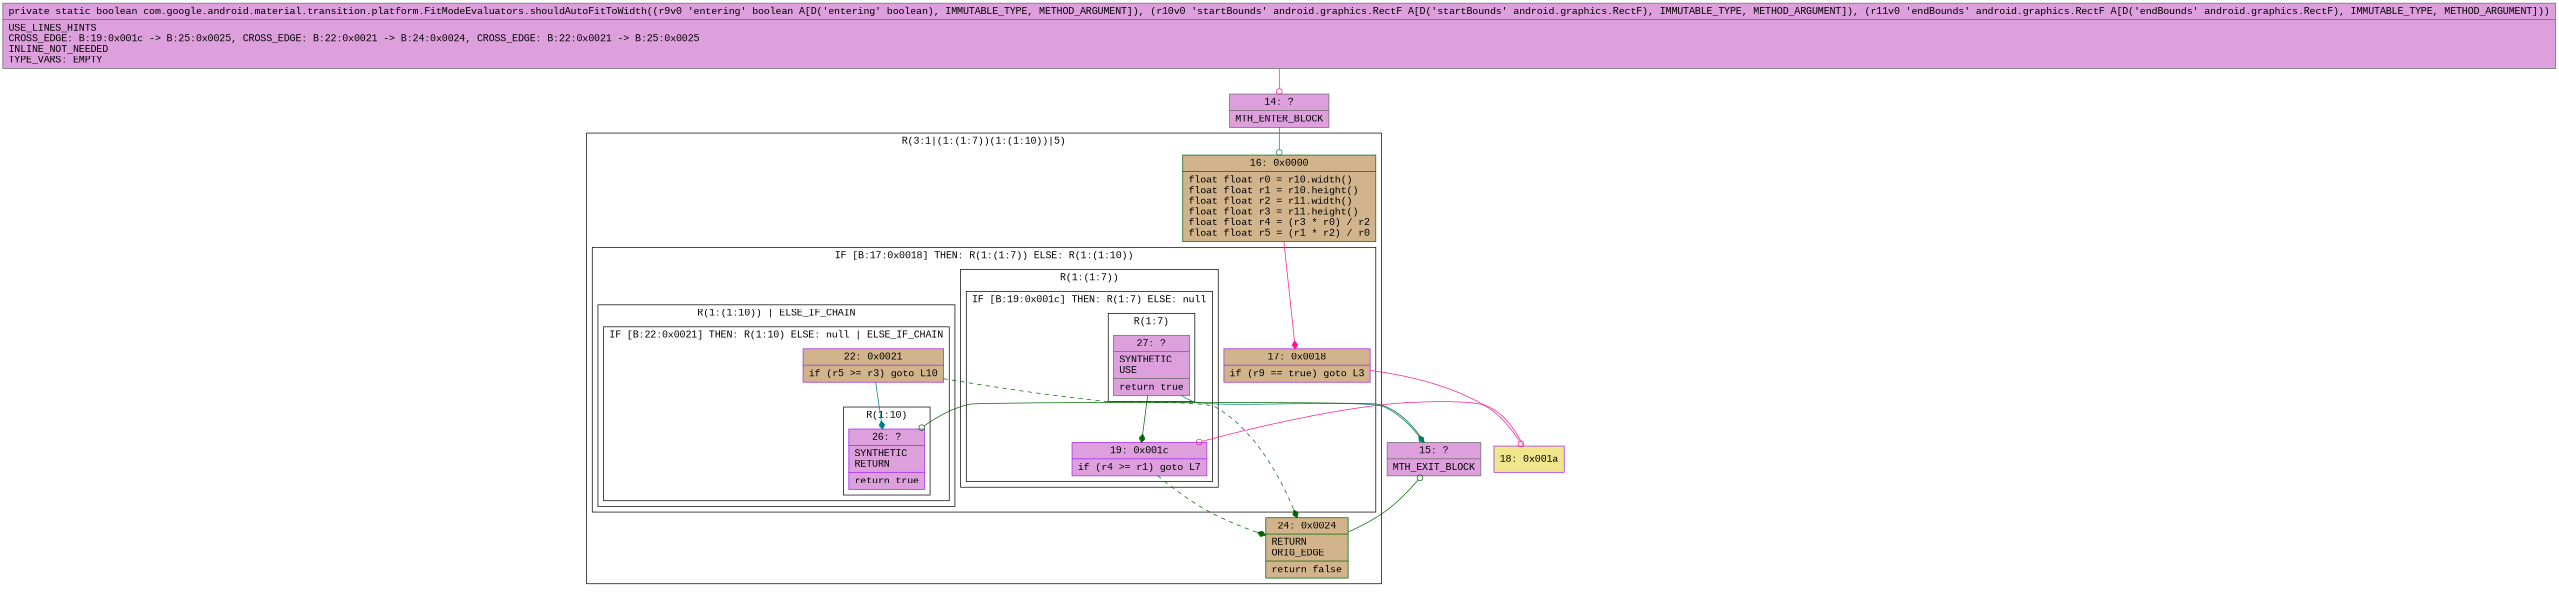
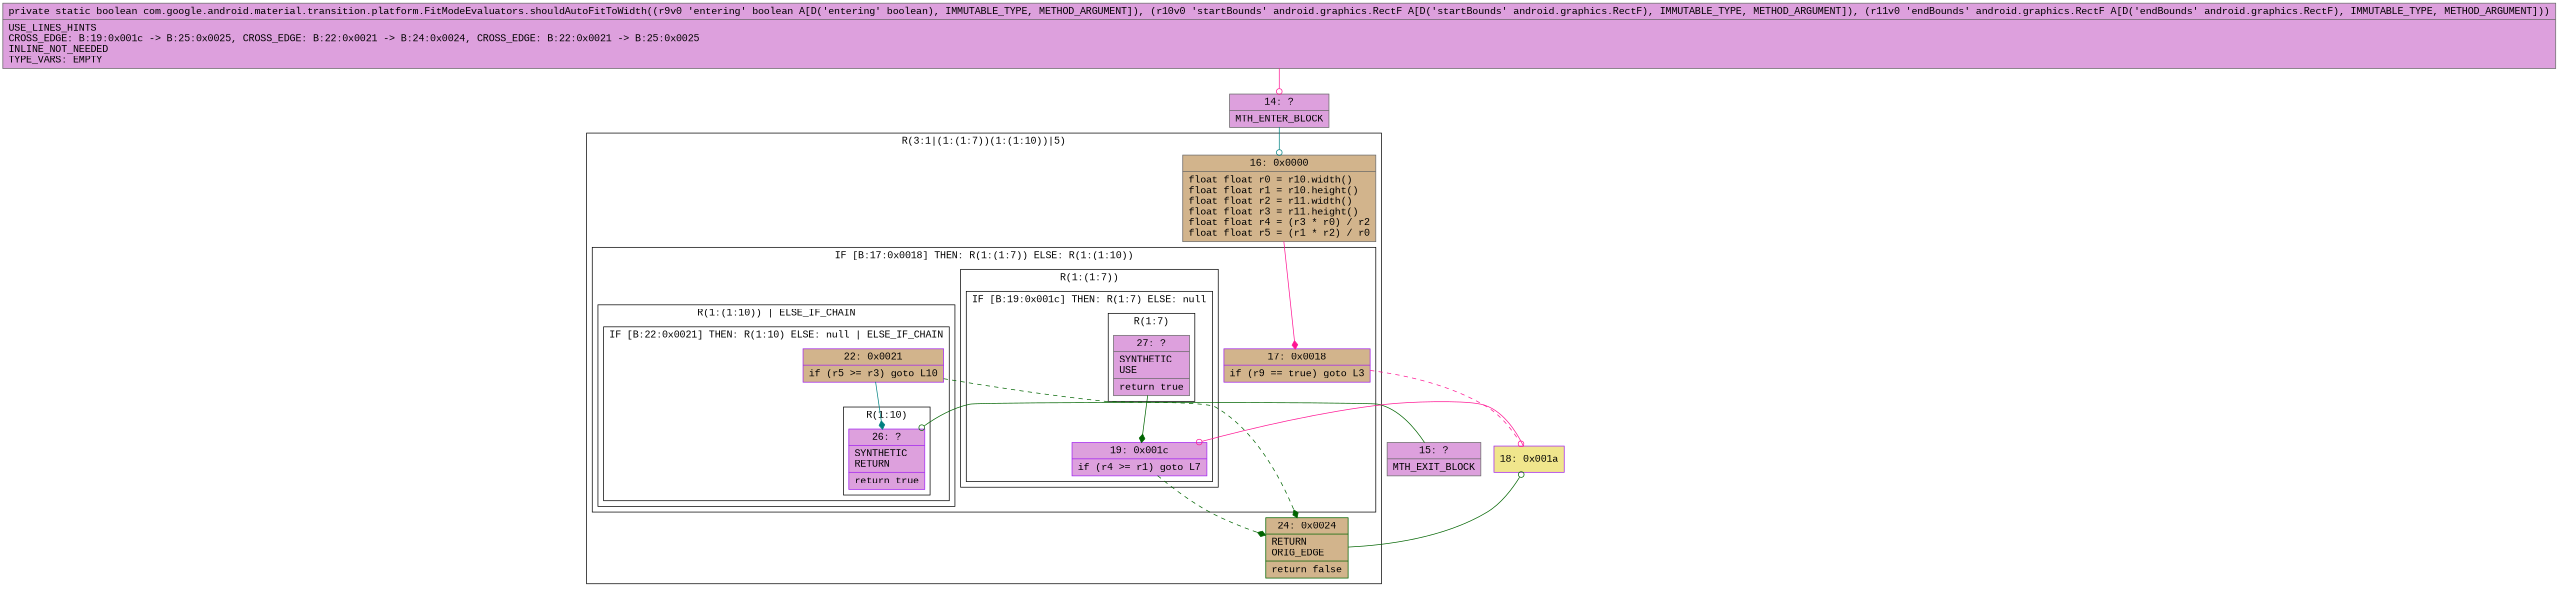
(1279, 198) -> (1279, 198)
(1453, 390) -> (1453, 390)
(1305, 404) -> none
(1387, 510) -> (1443, 531)
